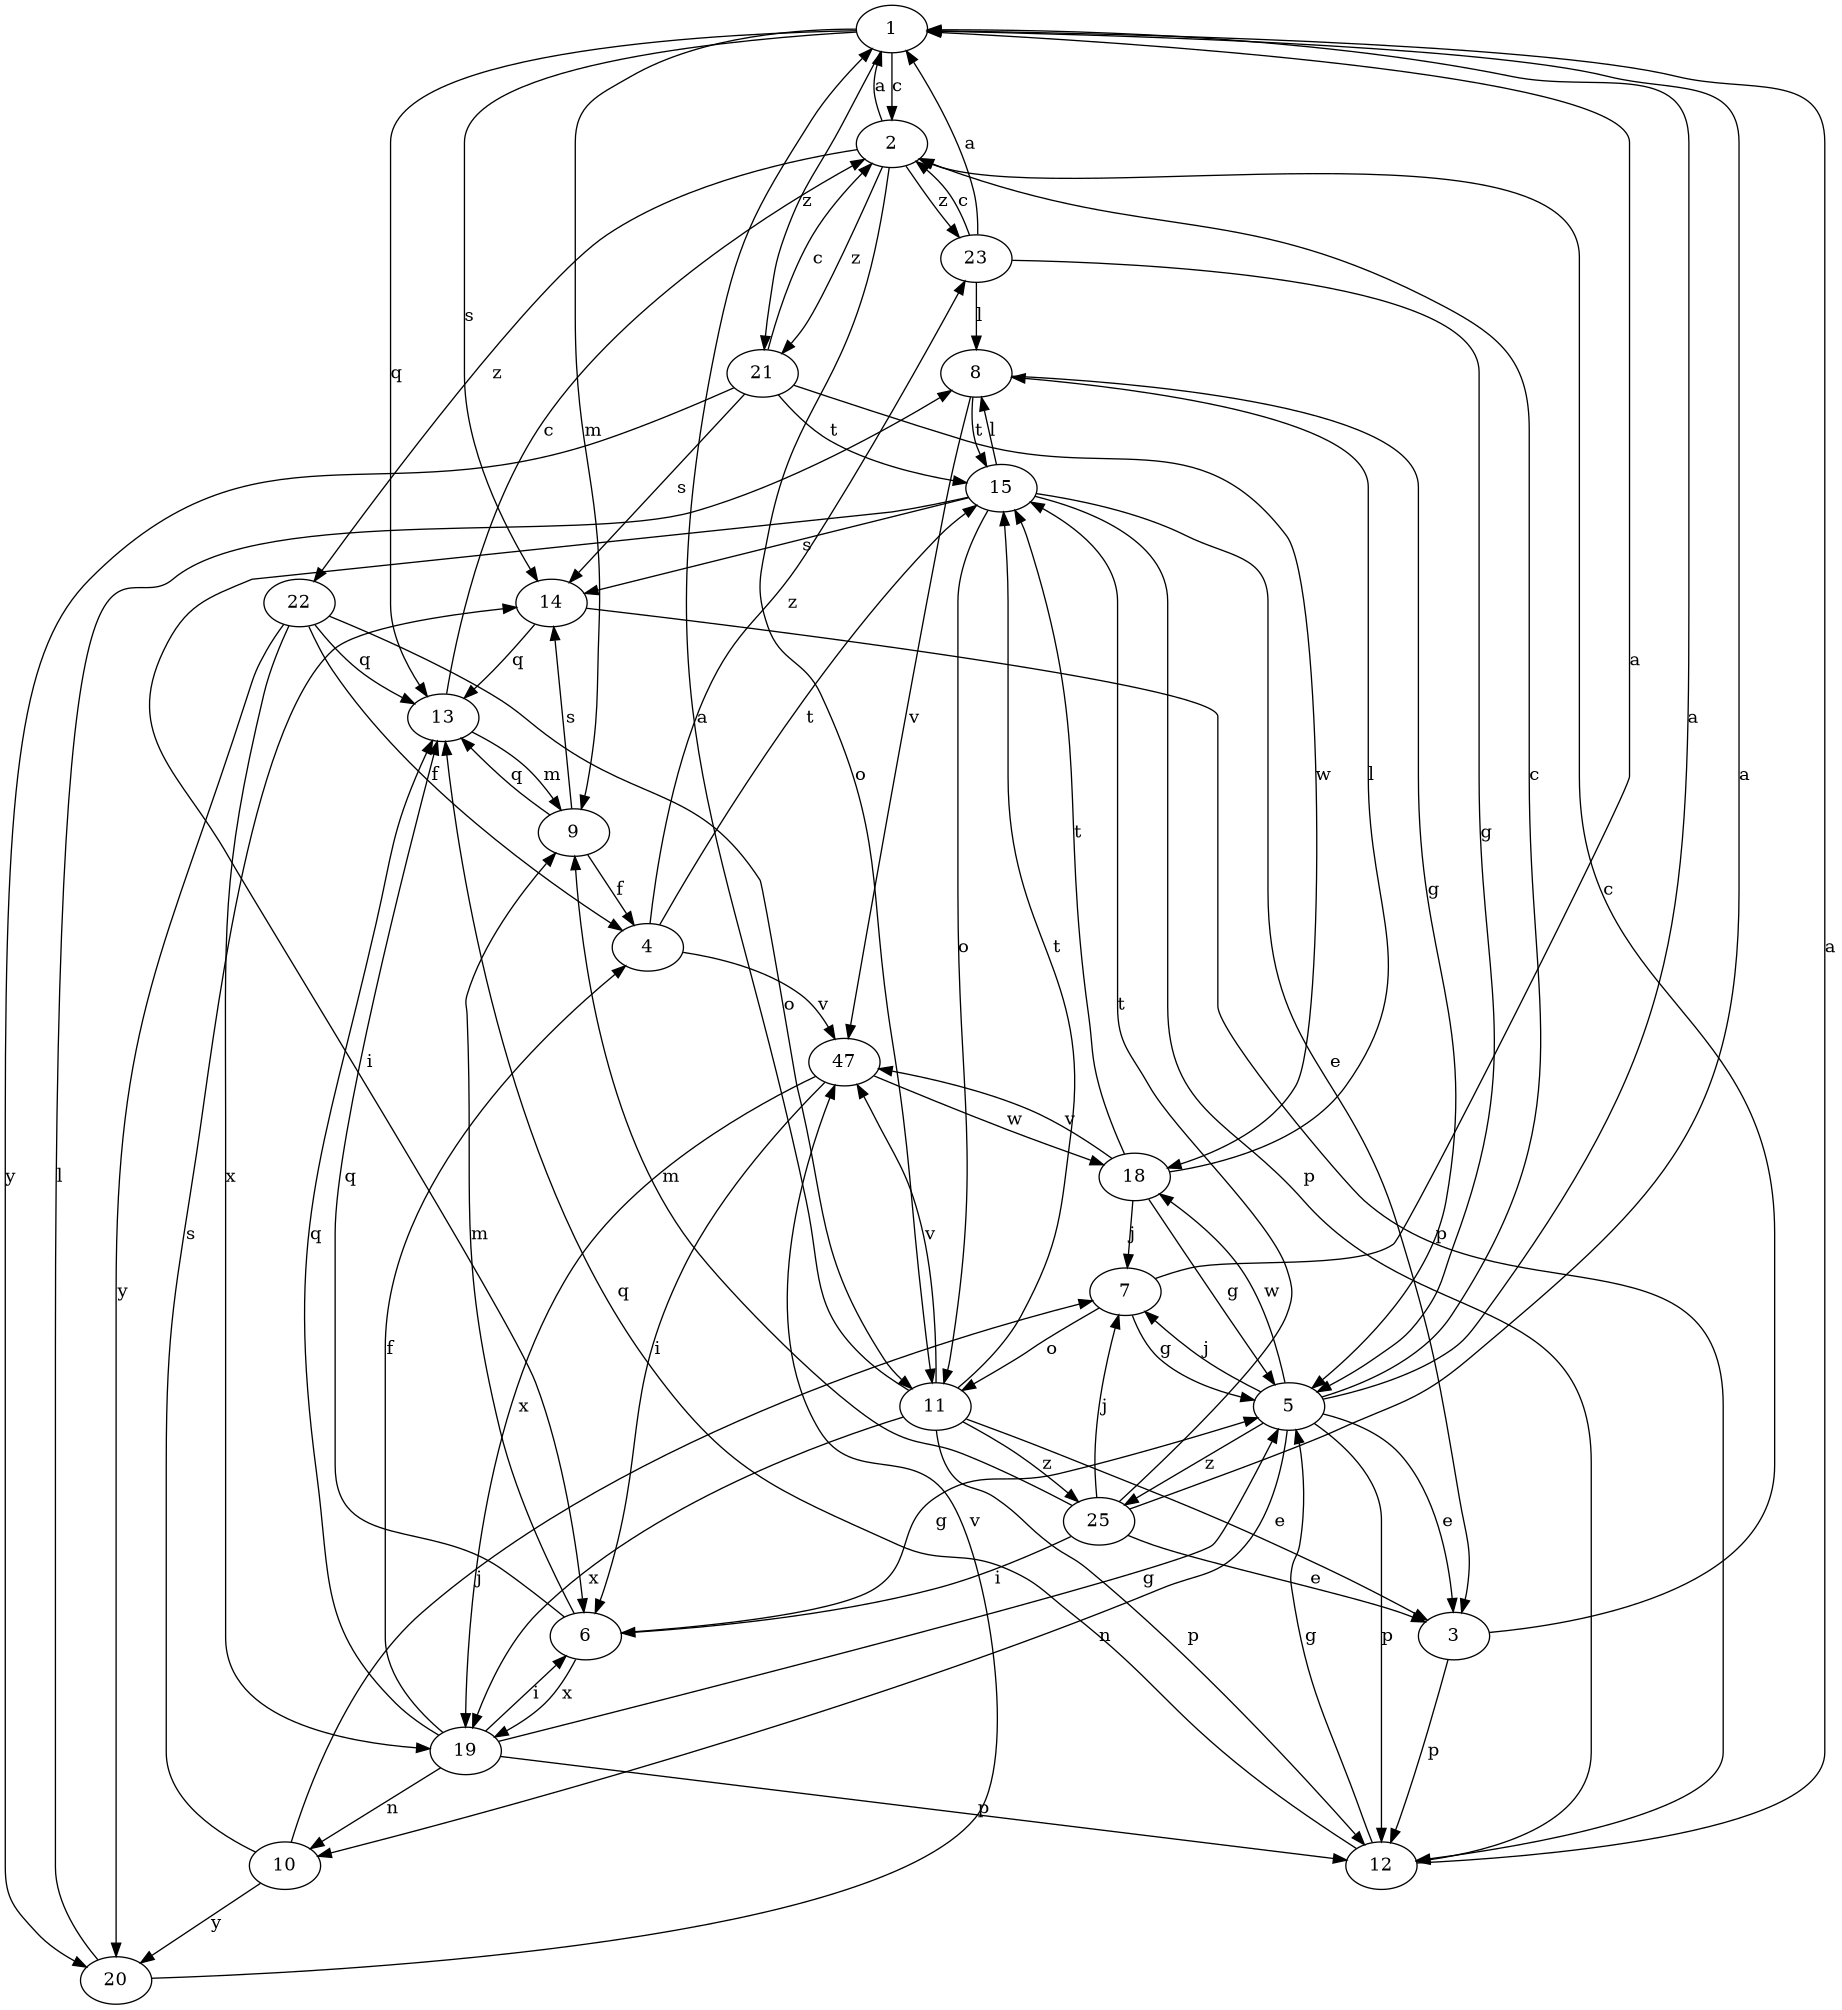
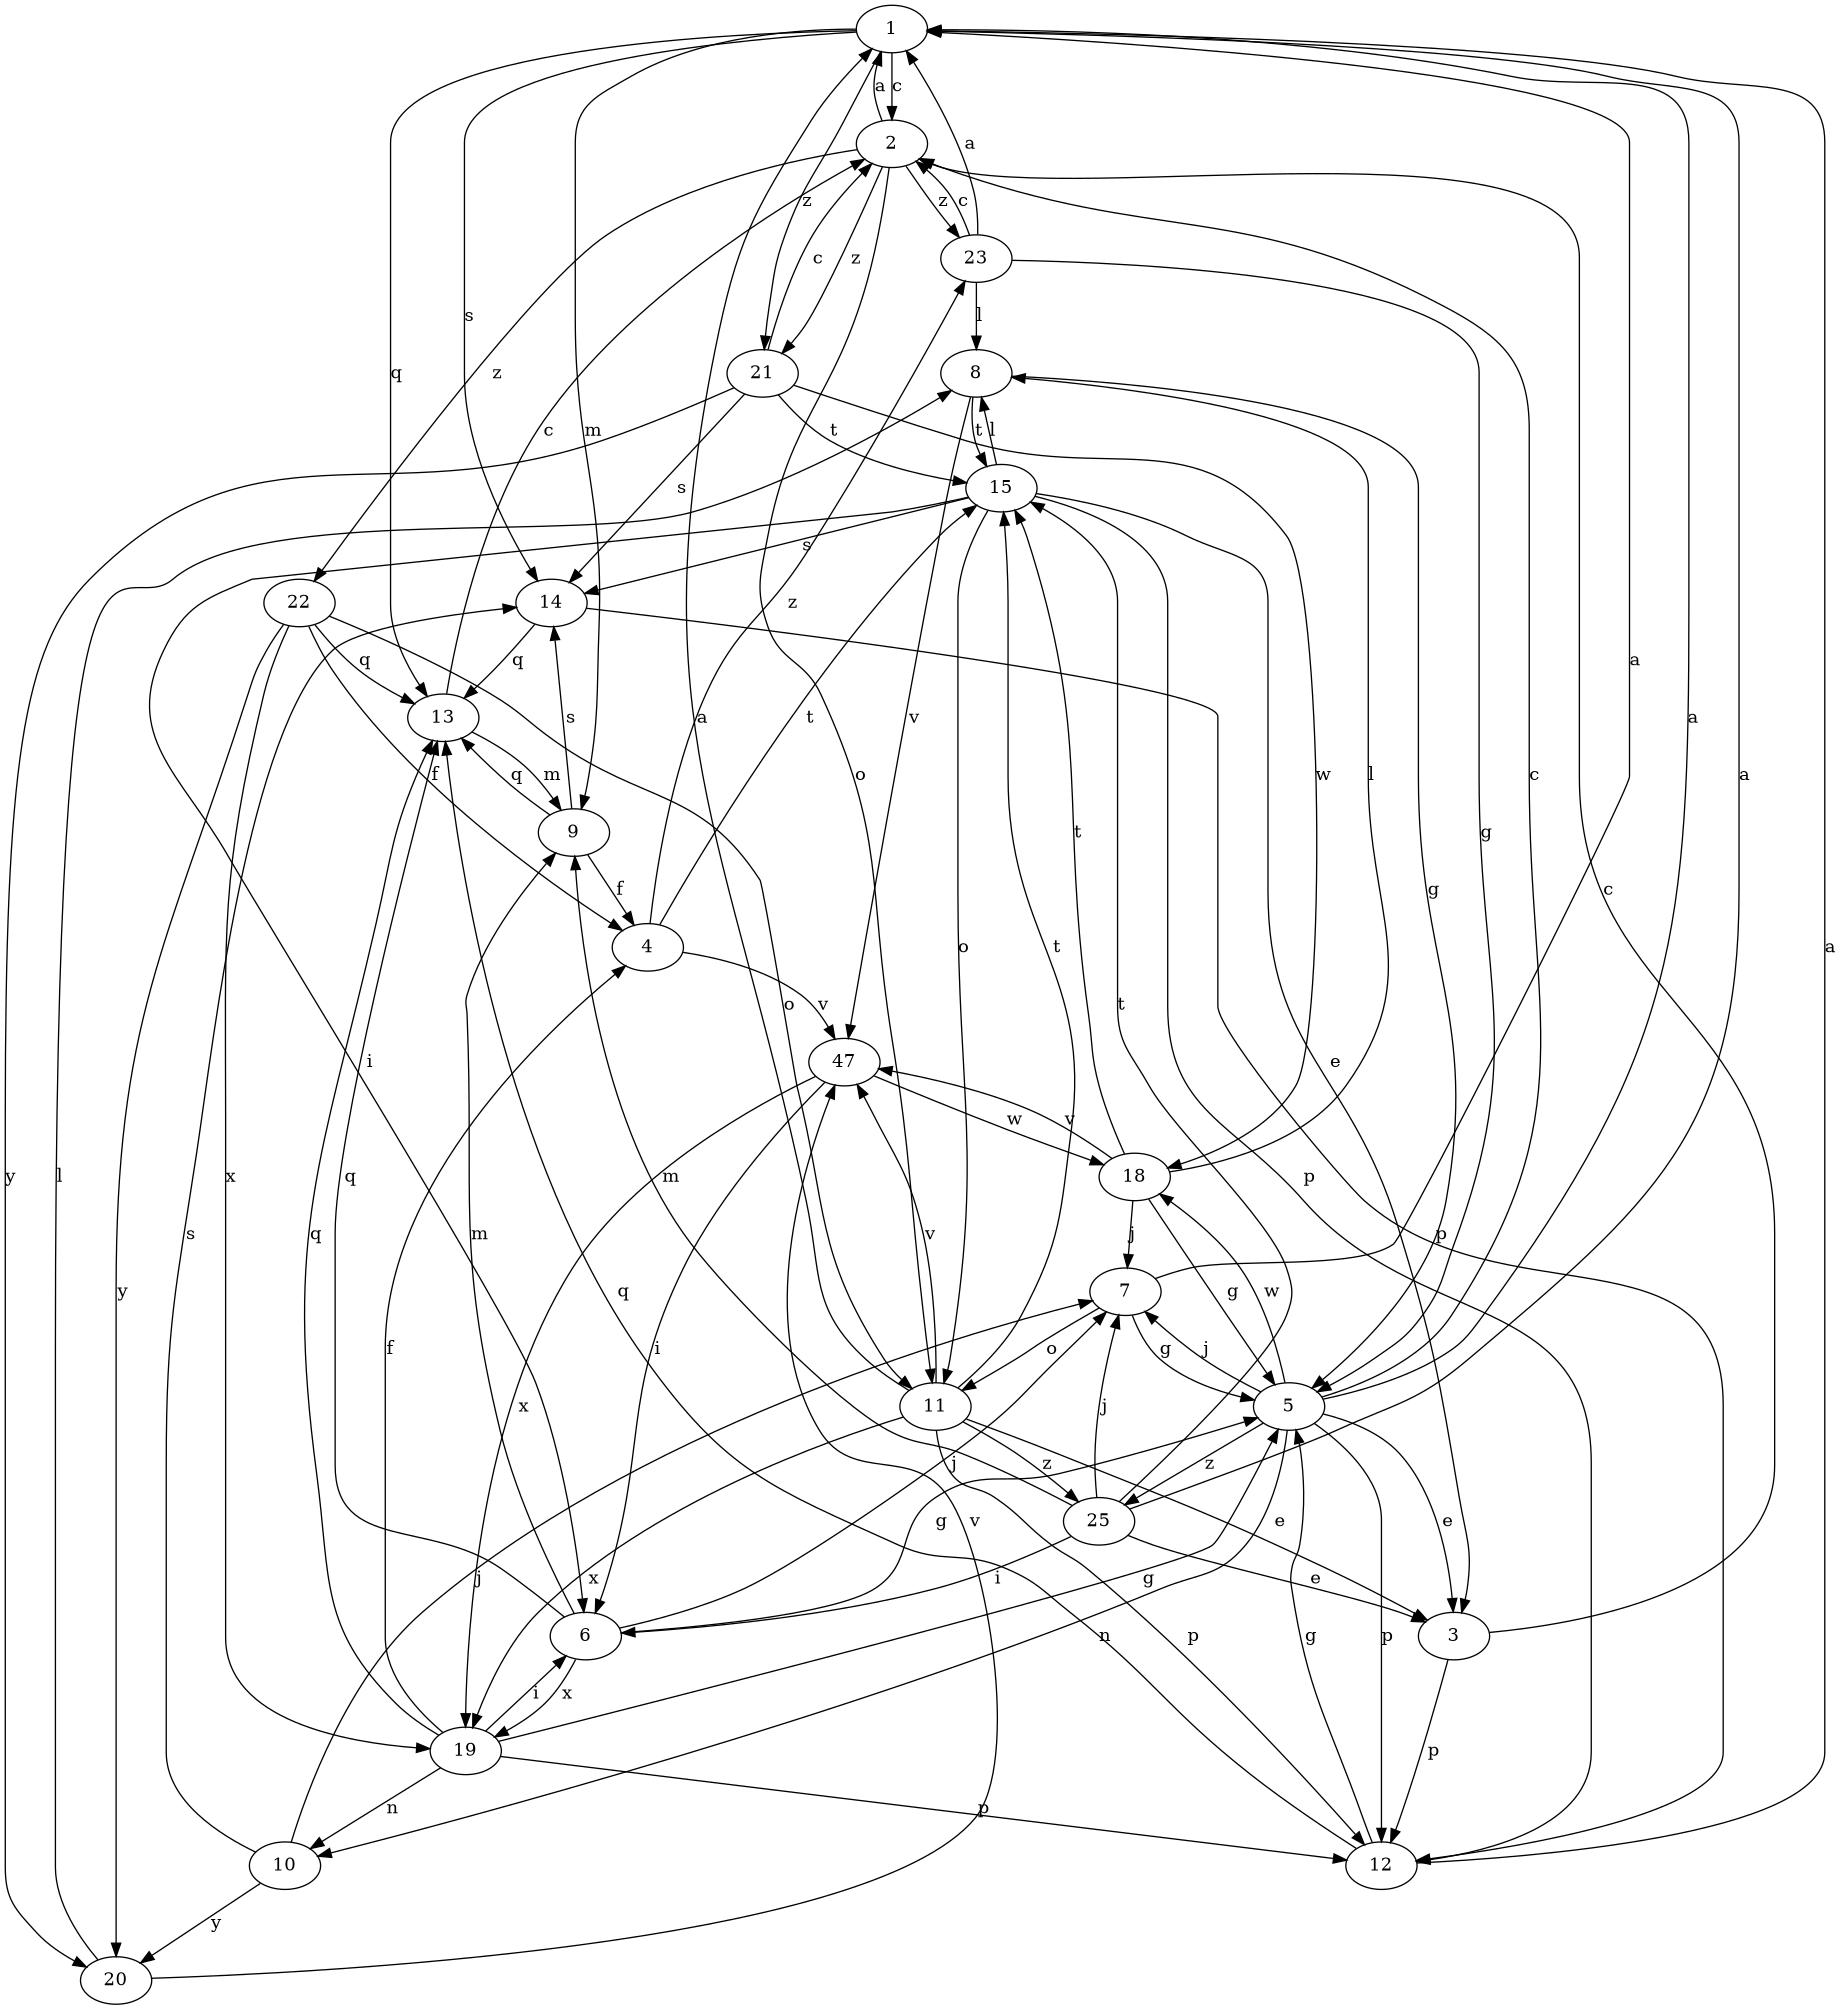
none -> (878, 1507)
